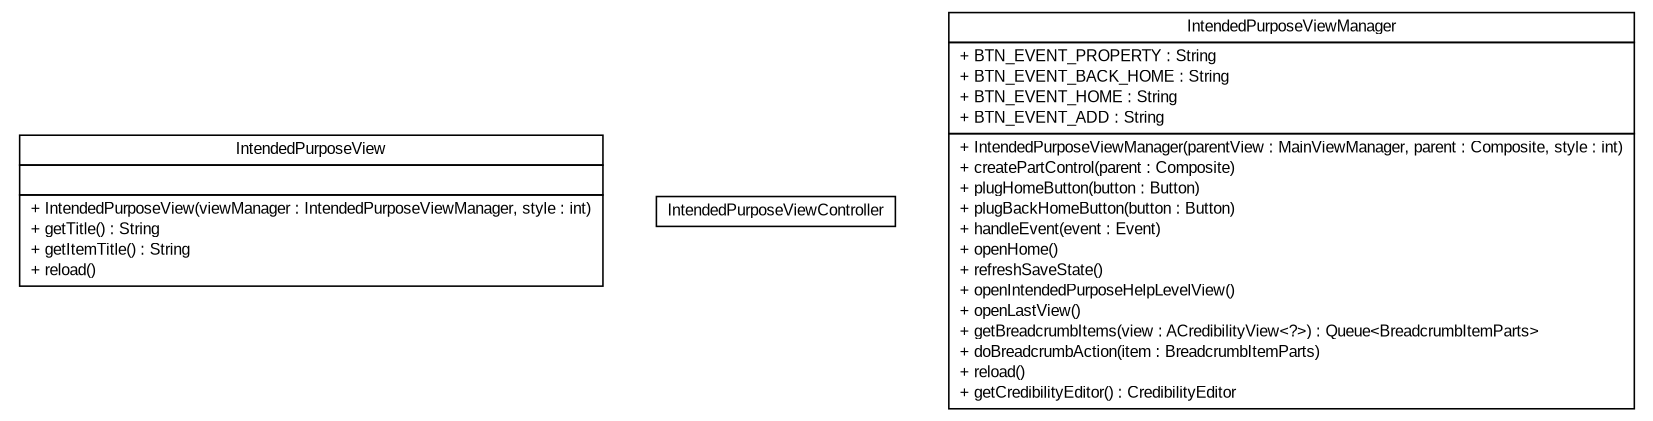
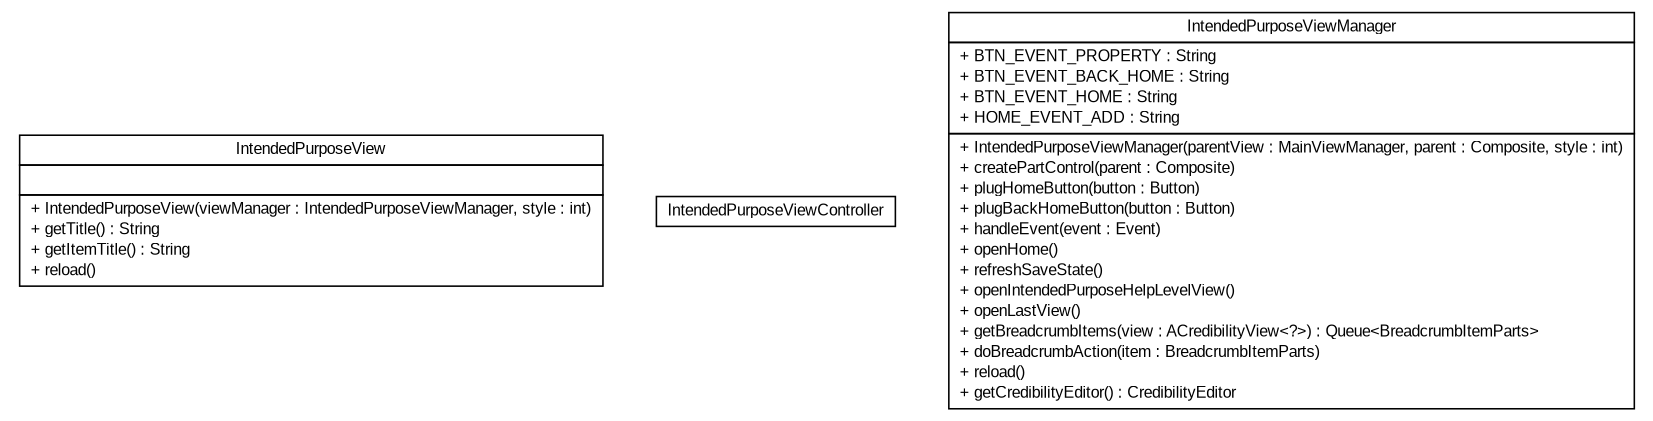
(1062, 118) -> (1070, 118)
